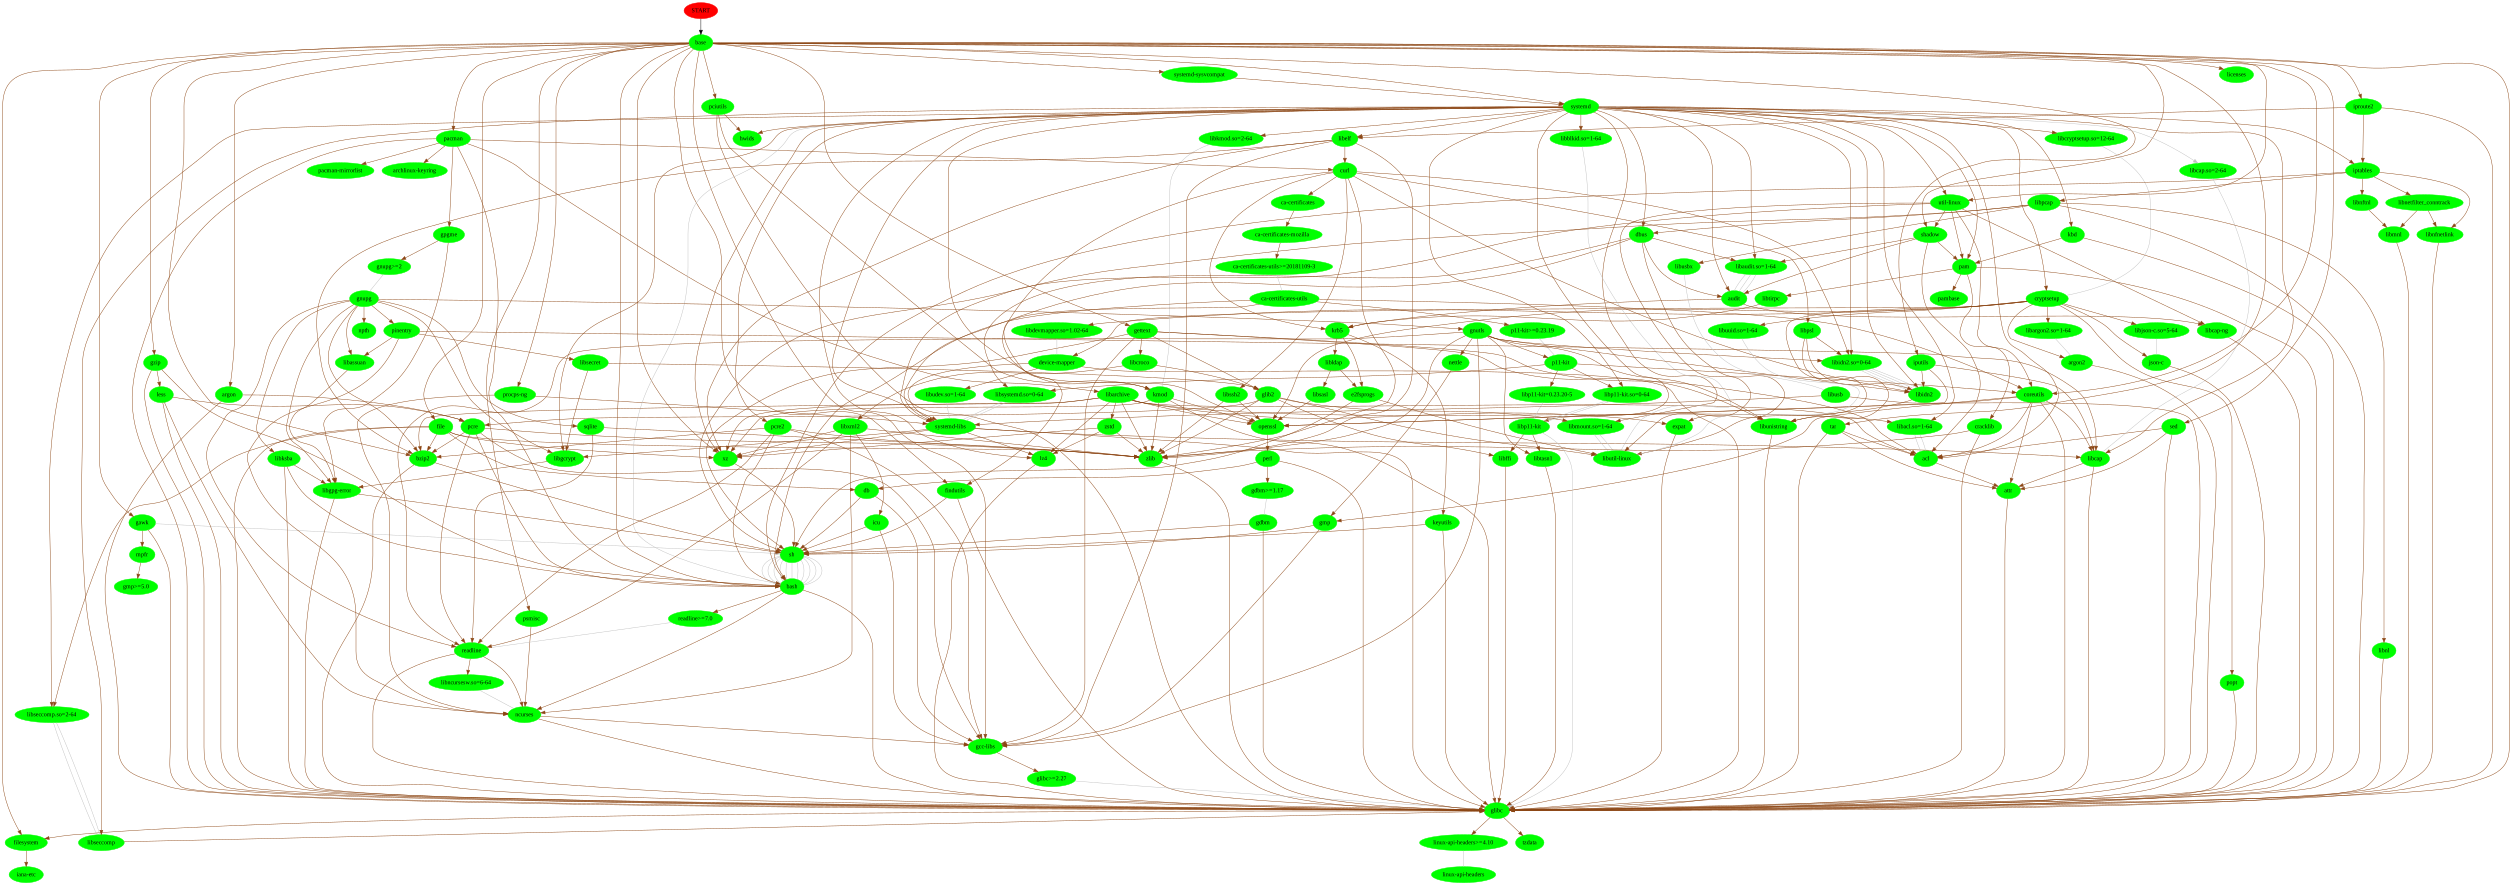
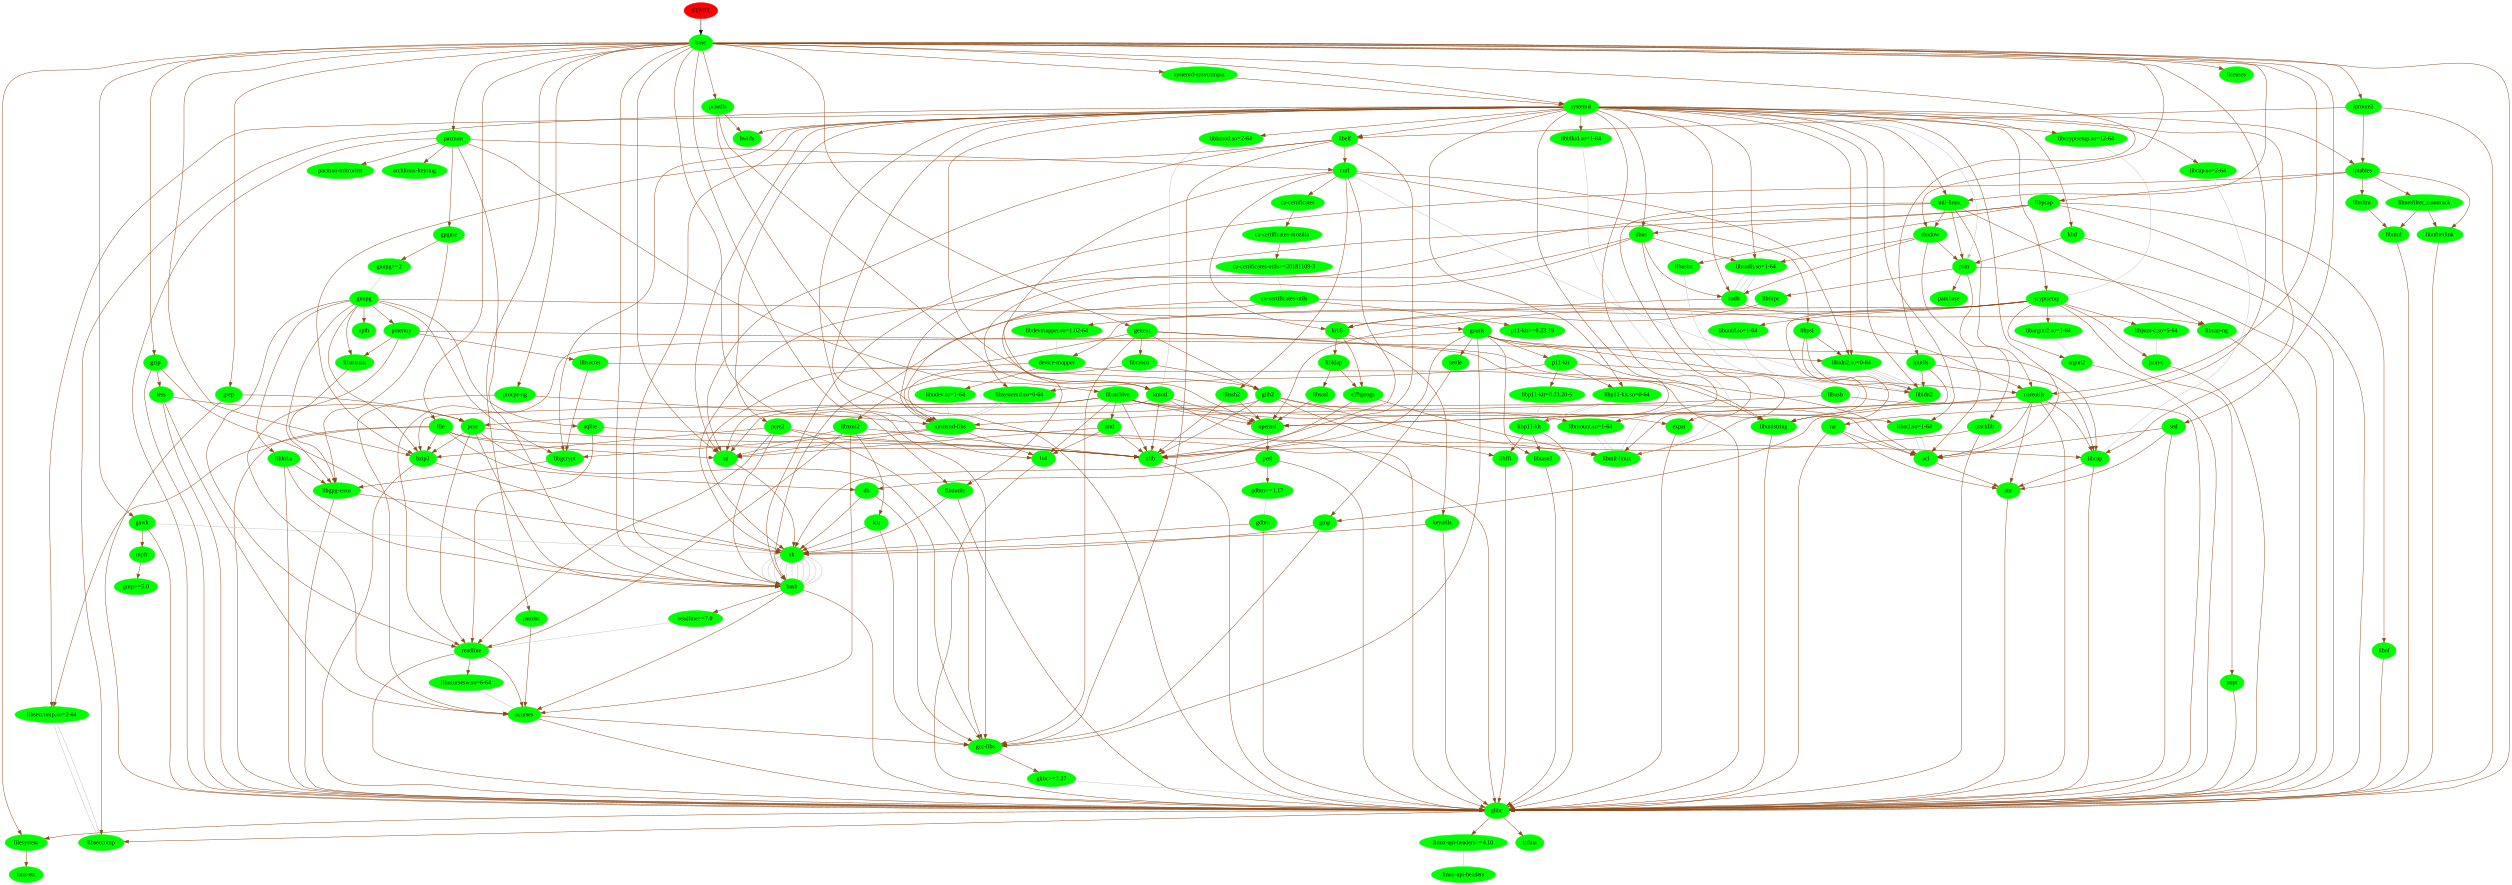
(1900, 115) -> (1900, 115)
(1890, 126) -> (1890, 126)
(748, 170) -> (748, 170)
(1593, 295) -> (1593, 295)
(229, 395) -> (229, 395)
(1572, 628) -> (1572, 628)
(802, 827) -> (806, 826)
